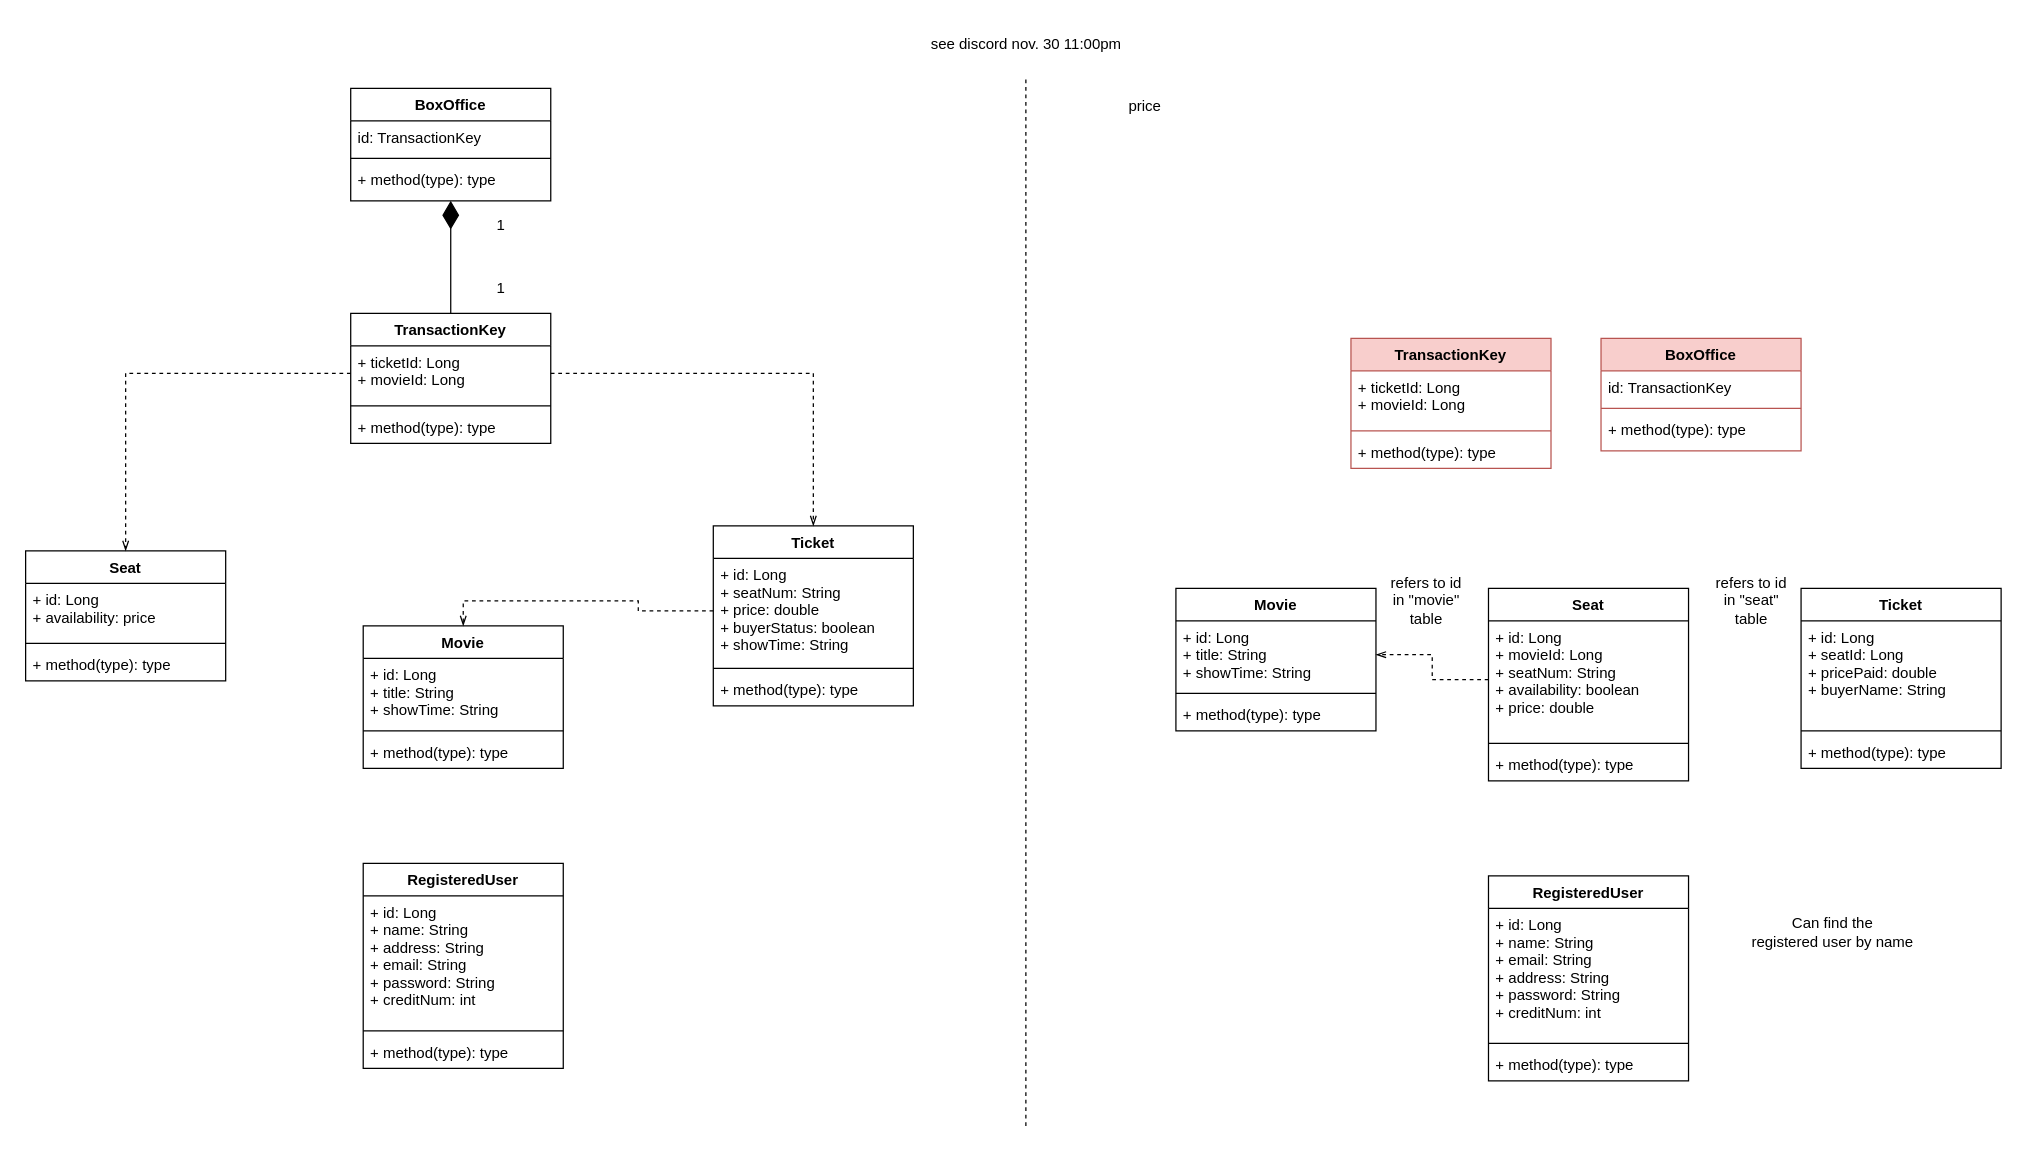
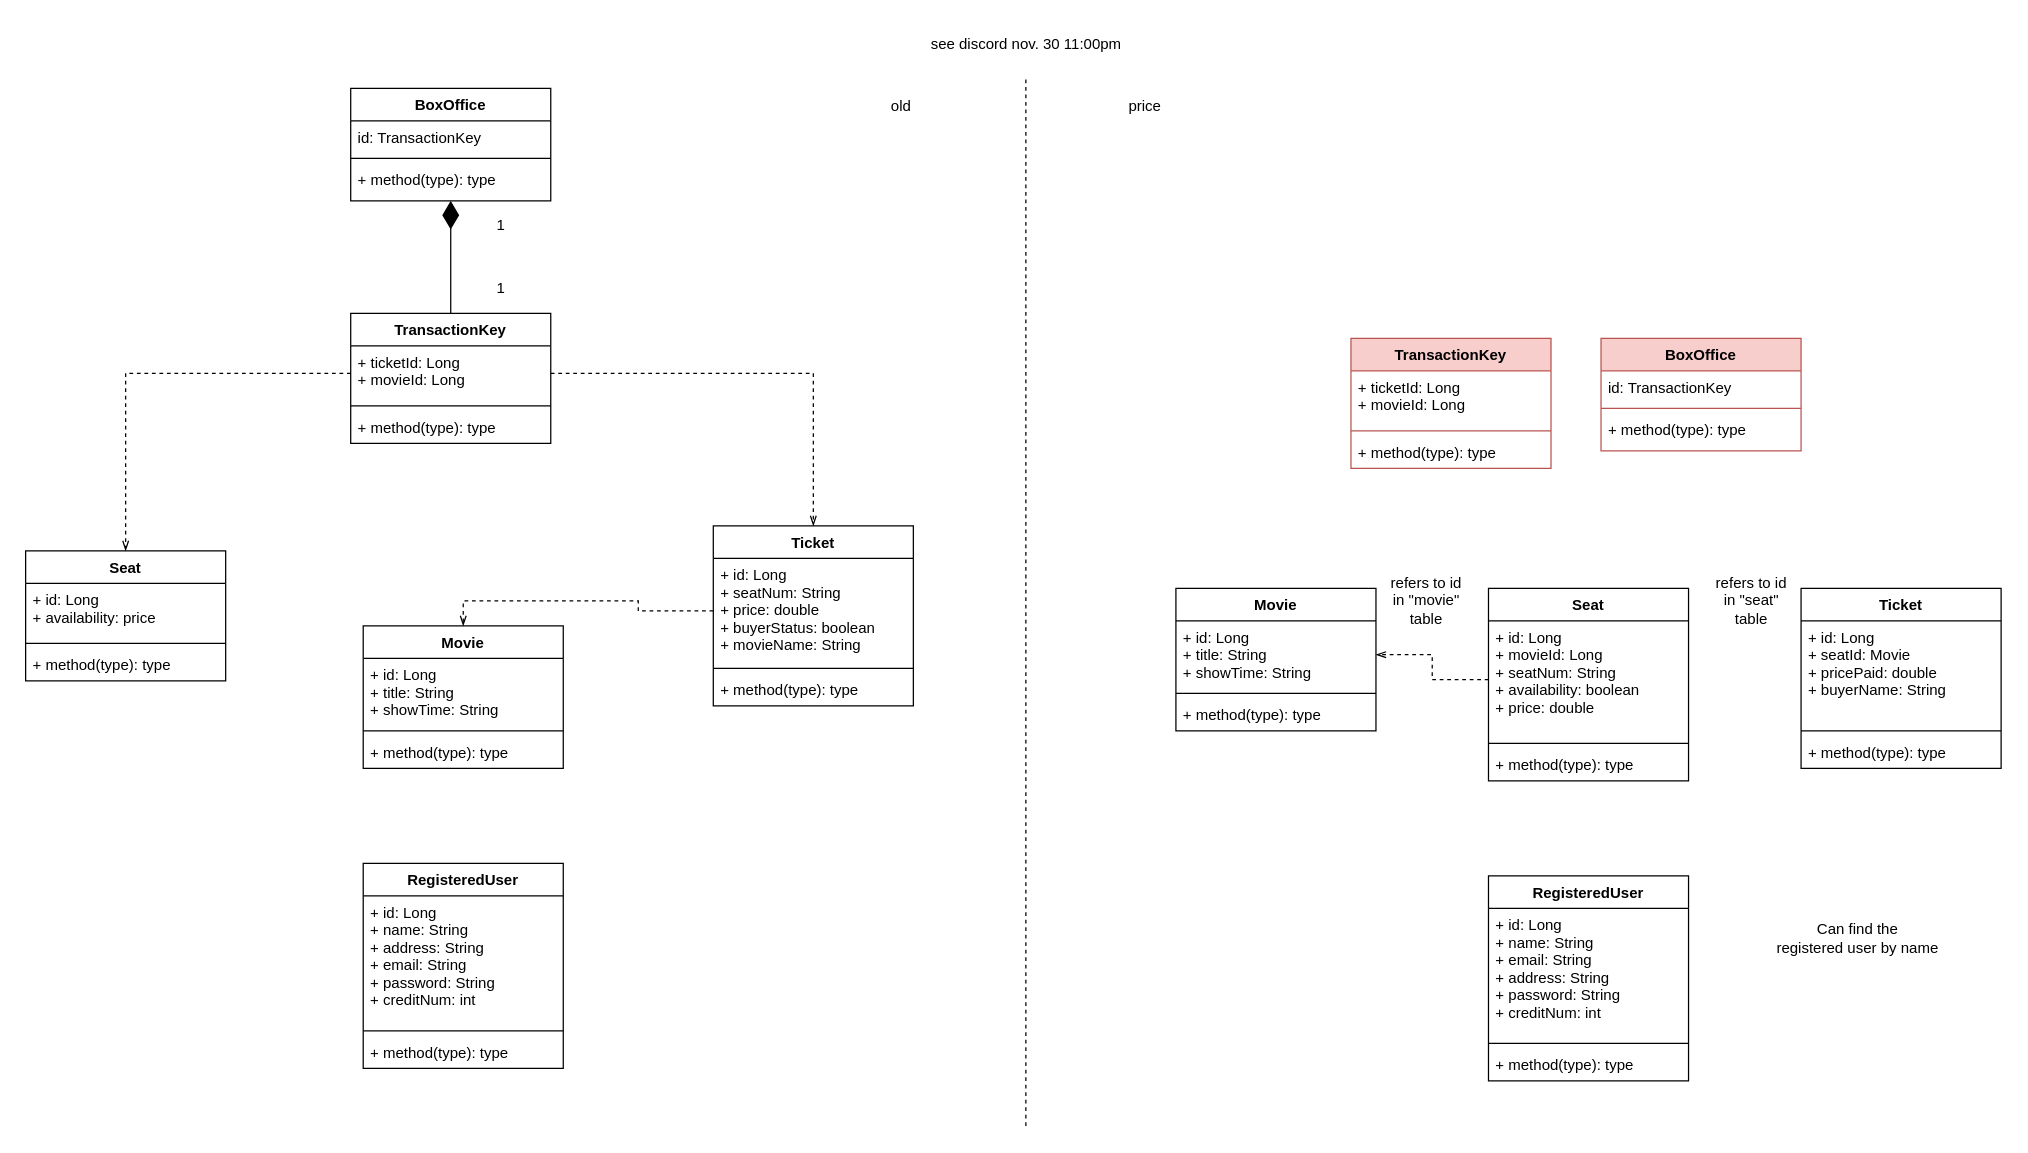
none -> (901, 107)
(754, 575) -> (754, 575)
(1842, 638) -> (1842, 638)
(1832, 932) -> (1857, 938)
